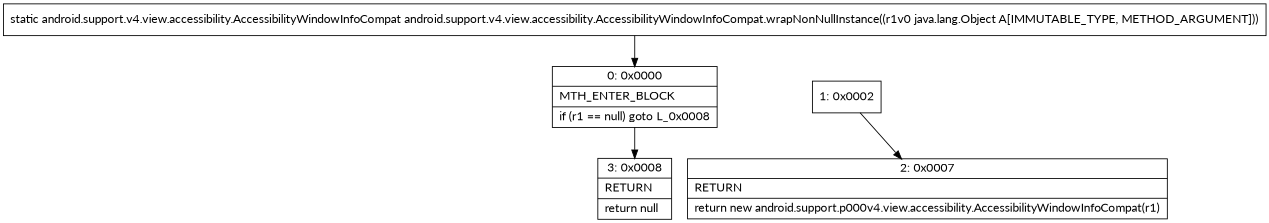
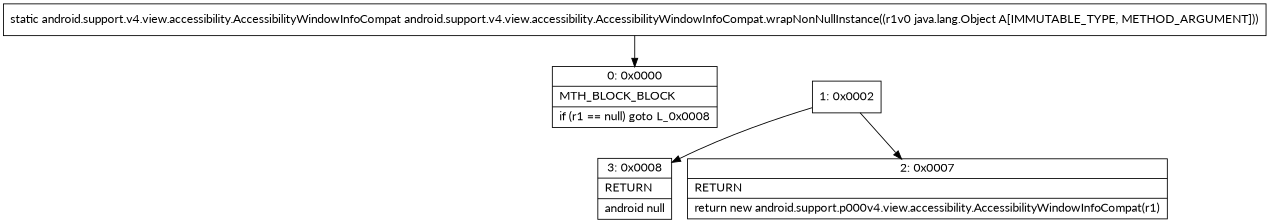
(617, 96) -> (618, 96)
(635, 138) -> (745, 130)
(632, 209) -> (635, 209)
